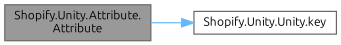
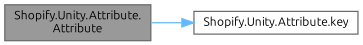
(265, 23) -> (276, 23)
